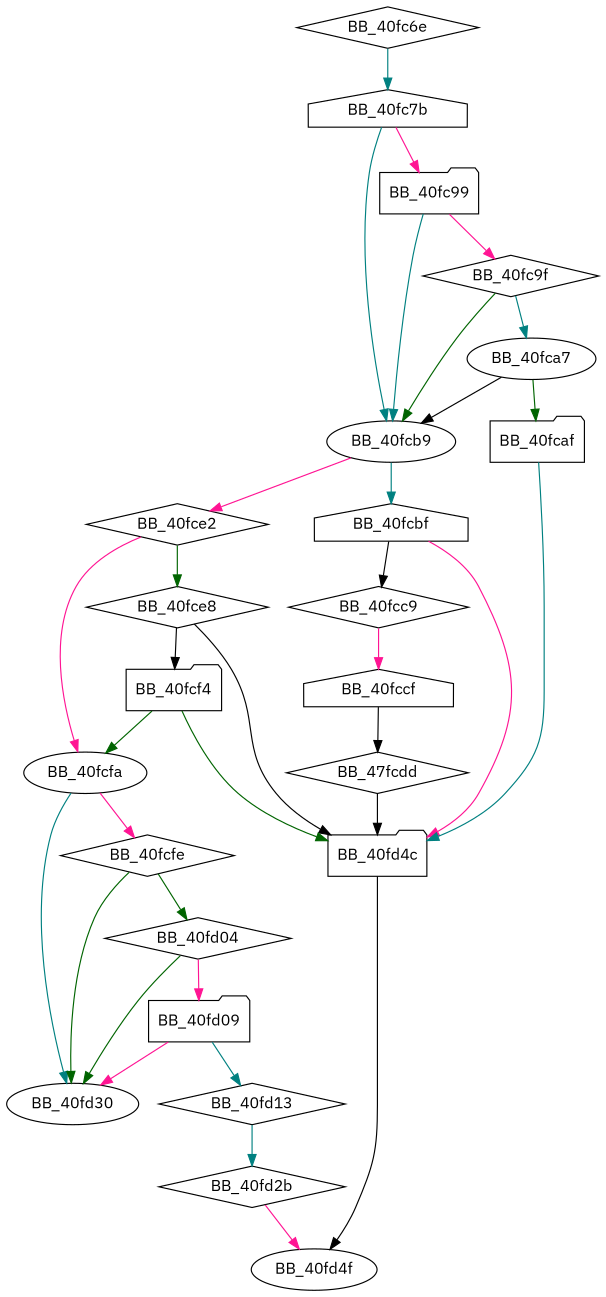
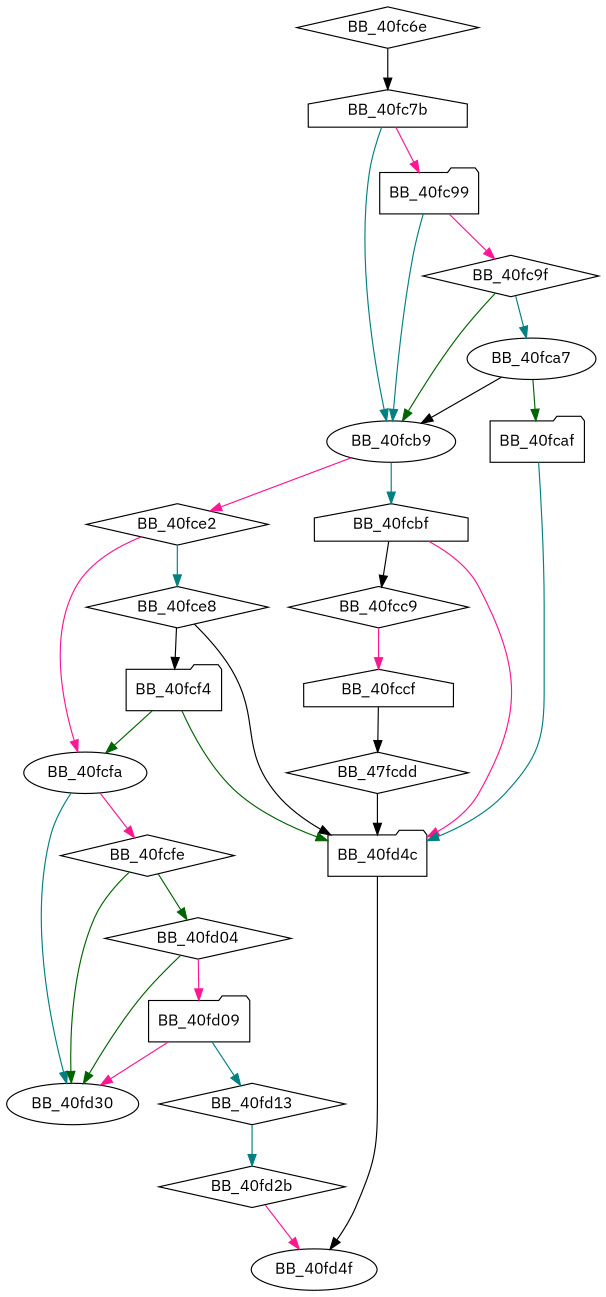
(388, 63) -> (388, 63)
(177, 560) -> (177, 560)
